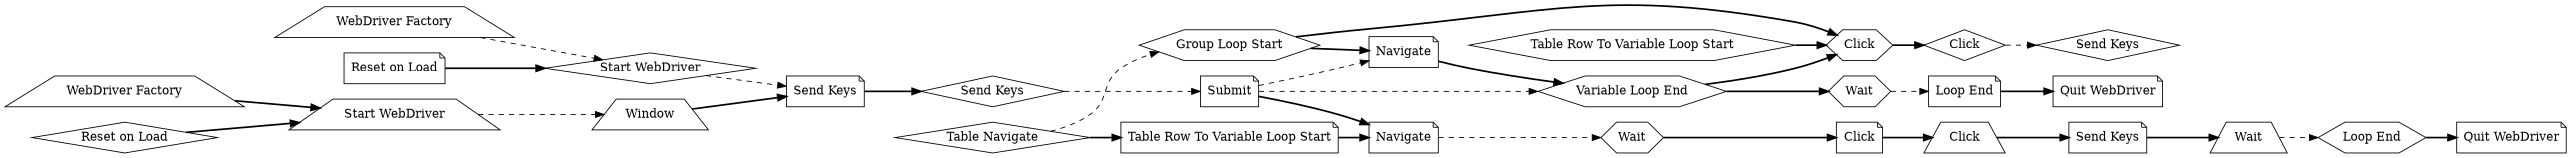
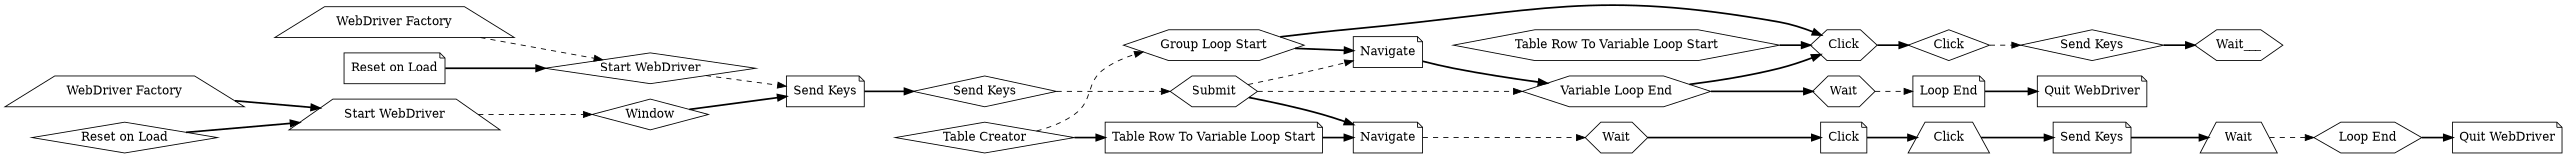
none -> (2239, 45)
(1230, 91) -> (1214, 91)
(650, 114) -> (650, 114)
(993, 138) -> (985, 138)
